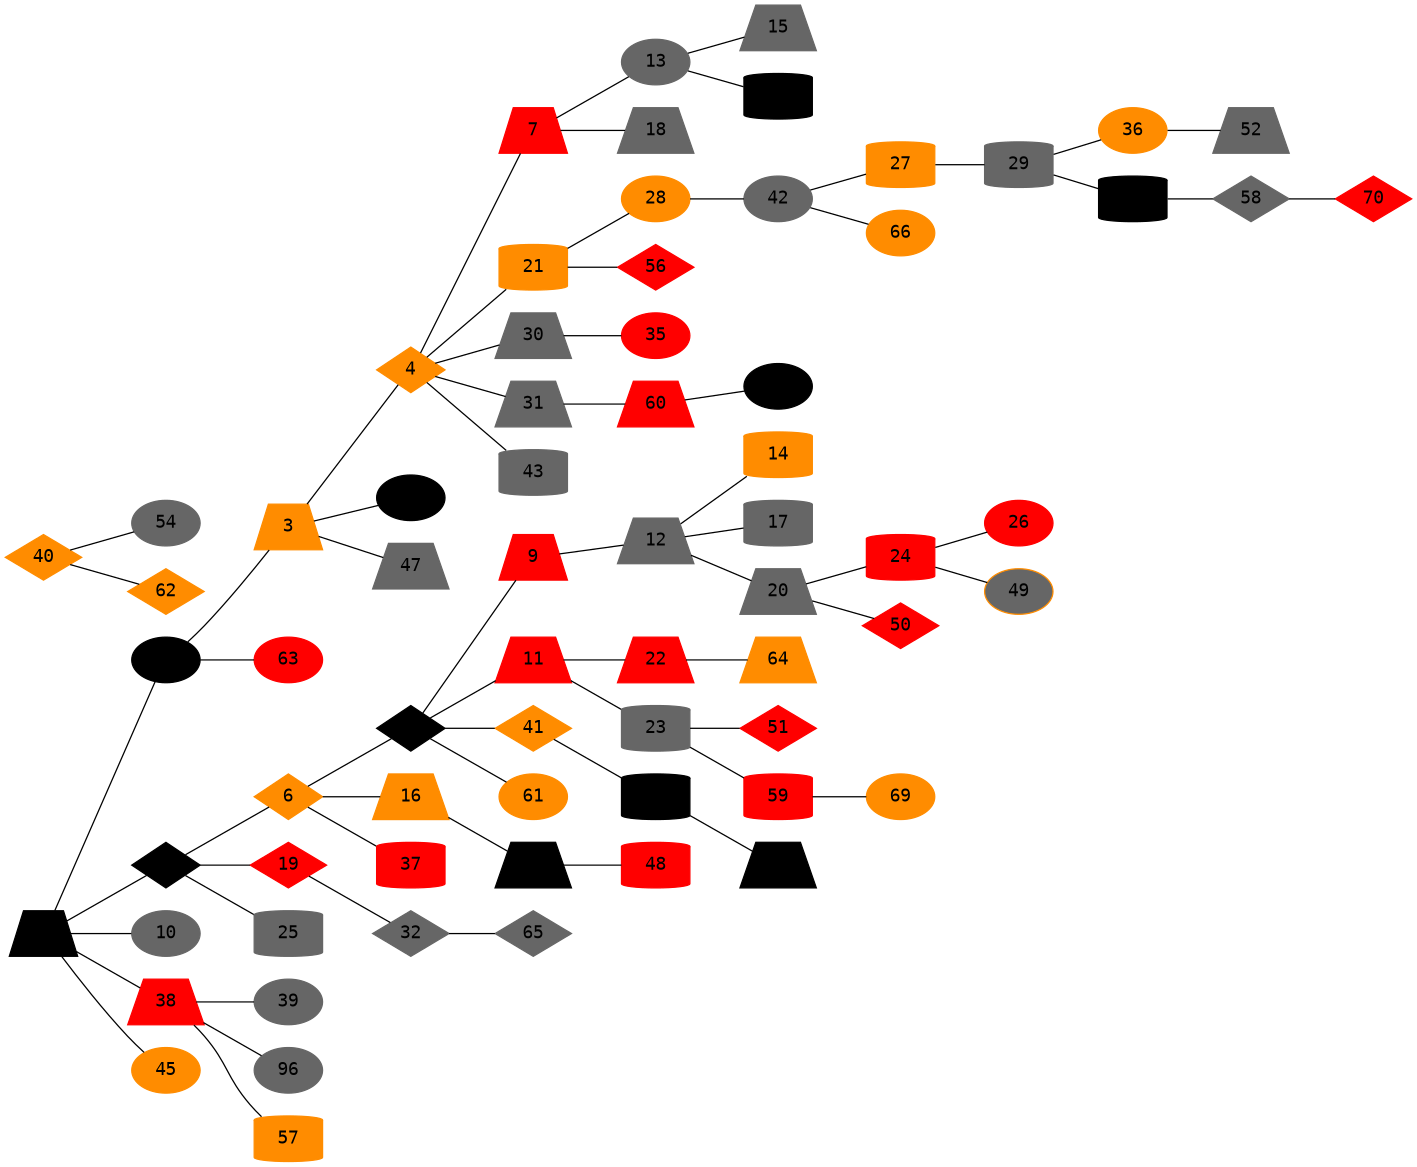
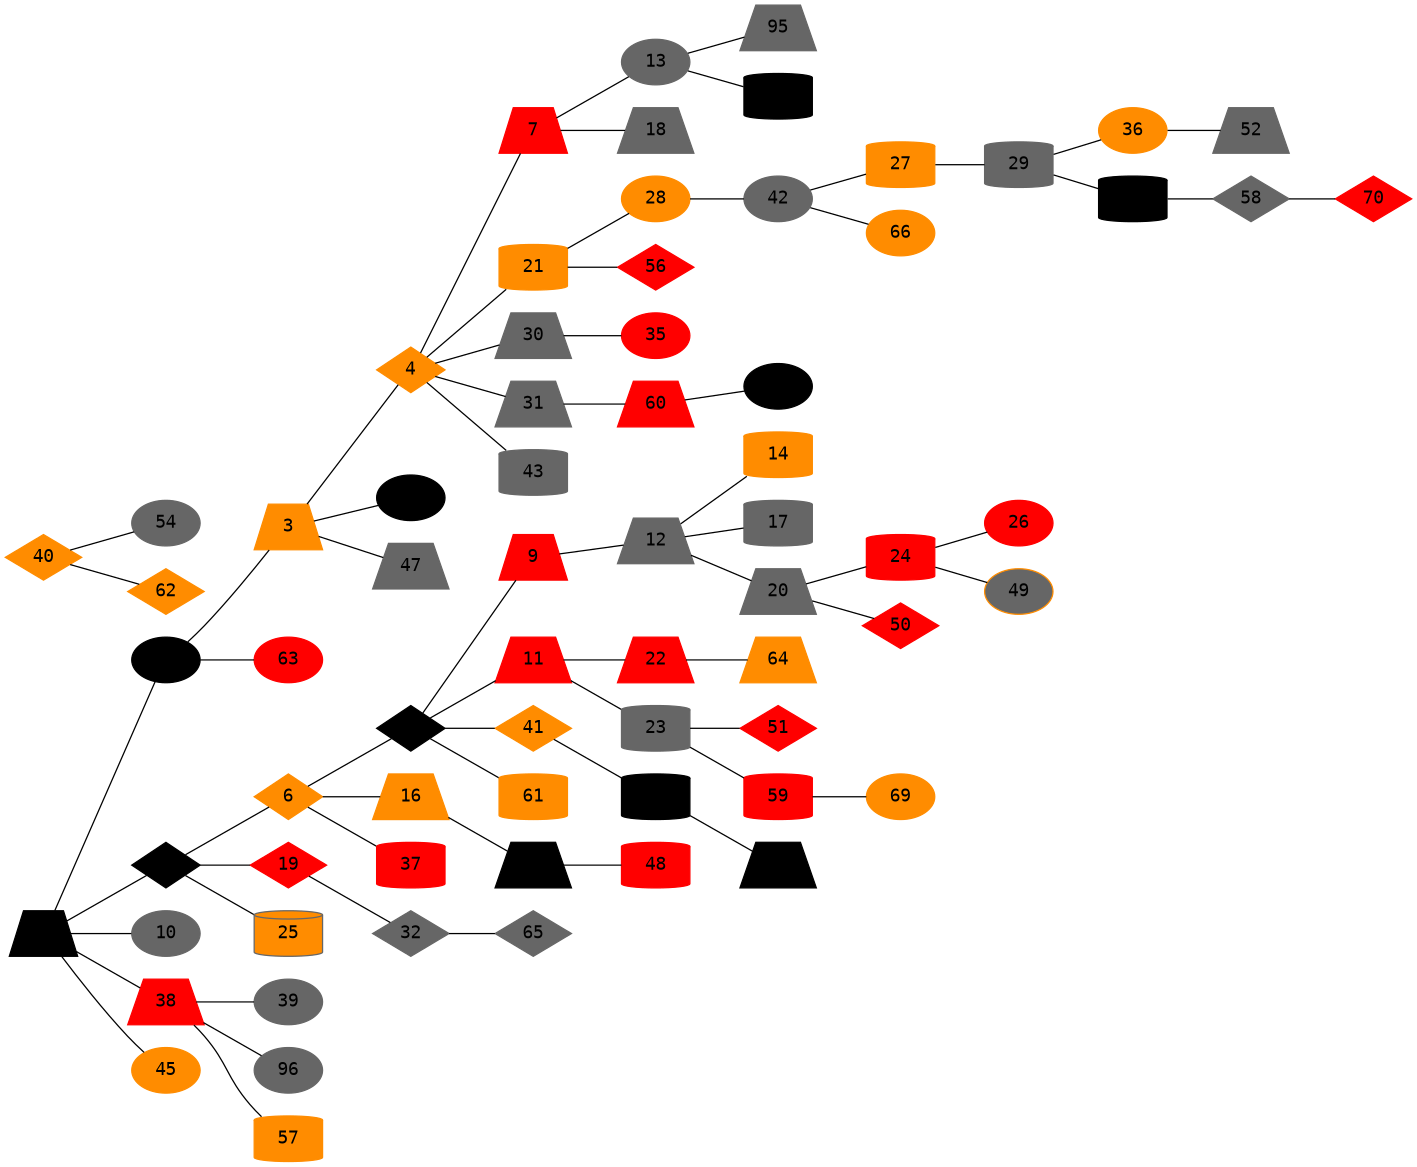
(778, 28) -> (778, 28)
(533, 797) -> (533, 797)
(288, 934) -> (288, 934)
